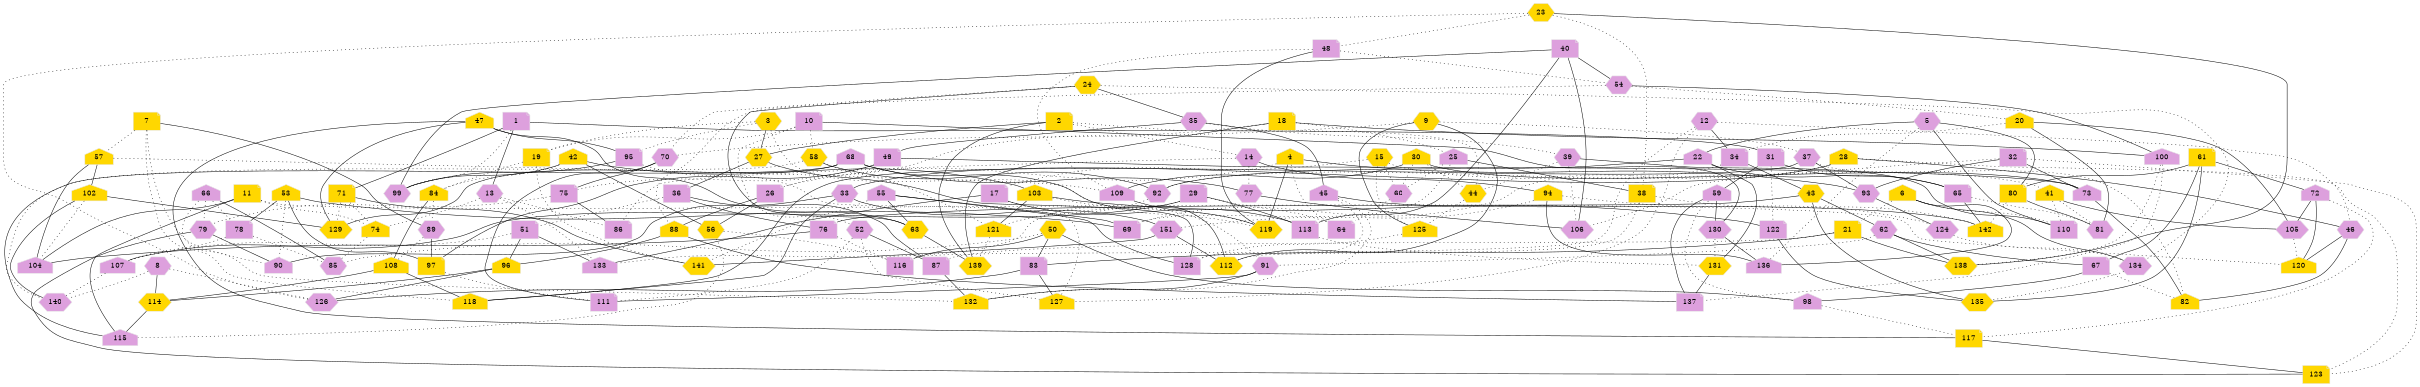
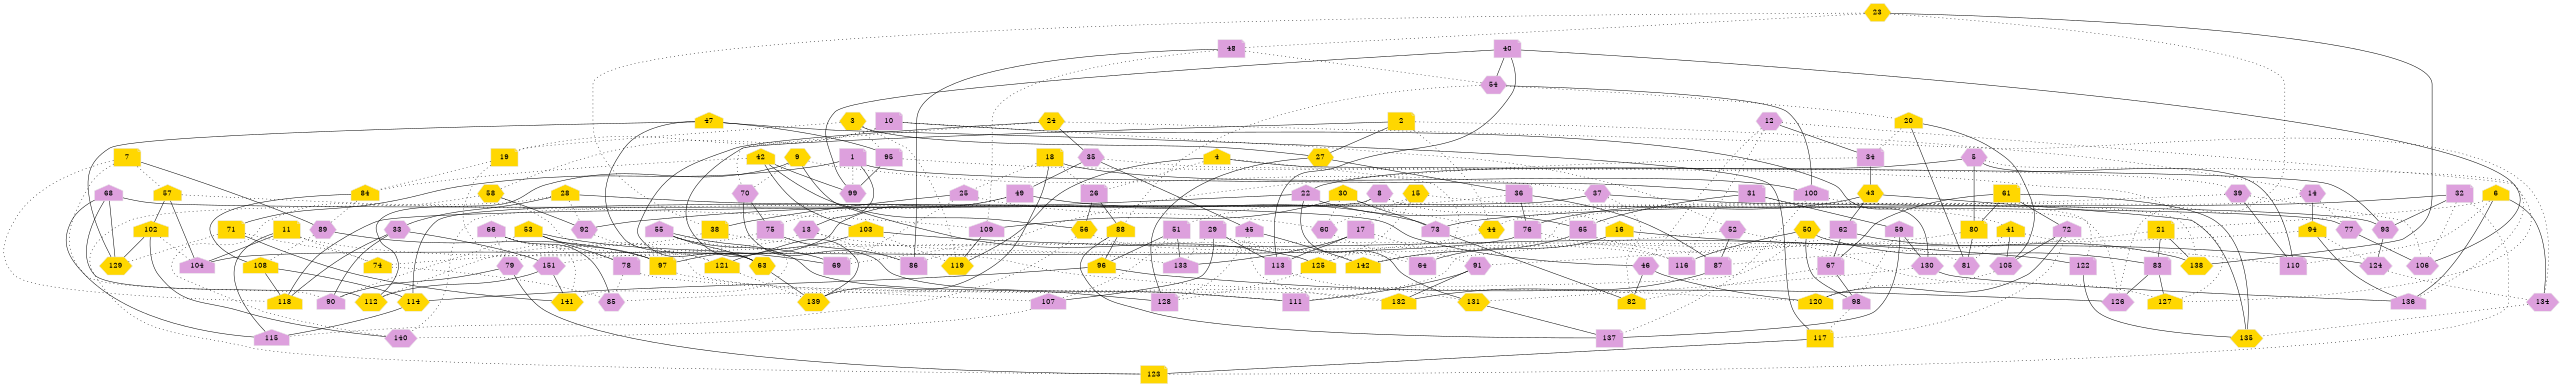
(1222, 117) -> (990, 73)
none -> (1620, 230)
(1884, 230) -> (1843, 230)
